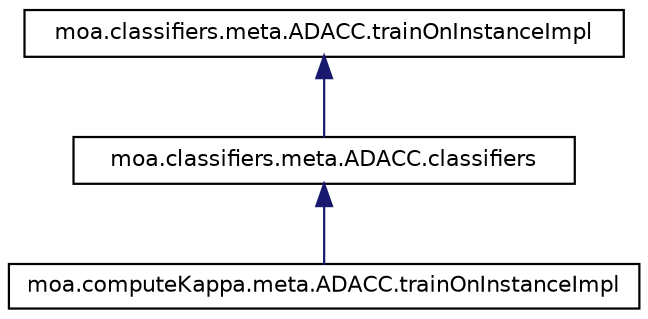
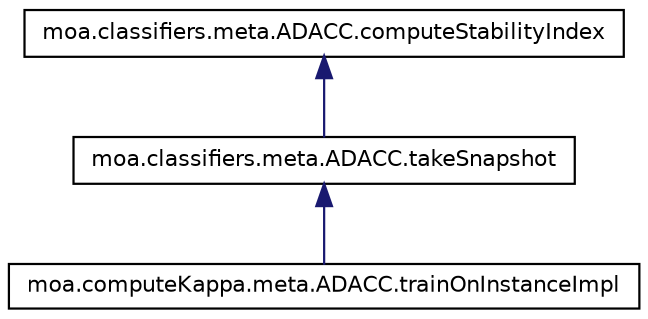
(324, 33) -> (324, 33)
(324, 160) -> (324, 160)
